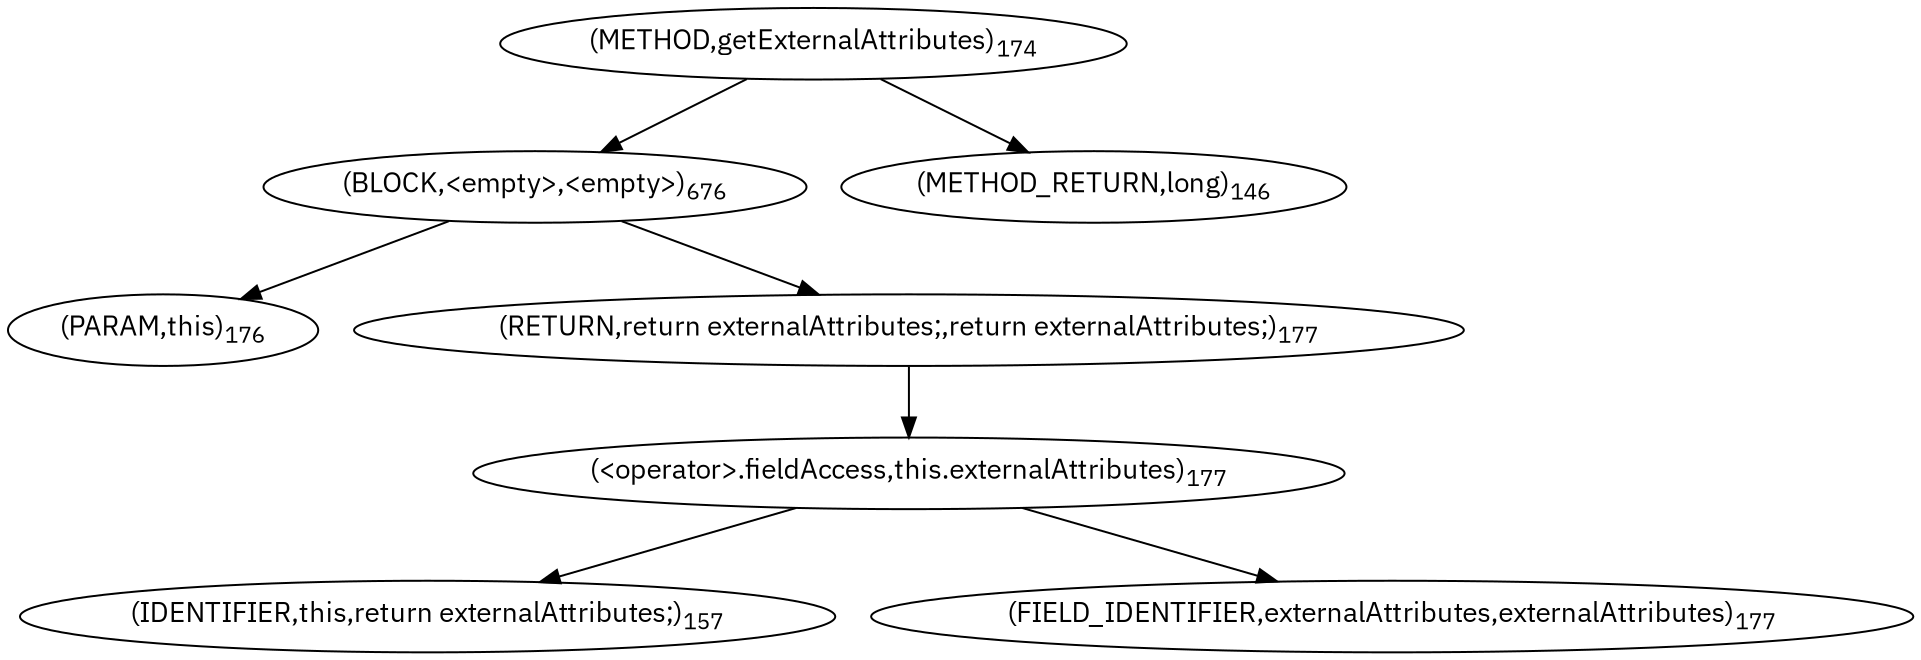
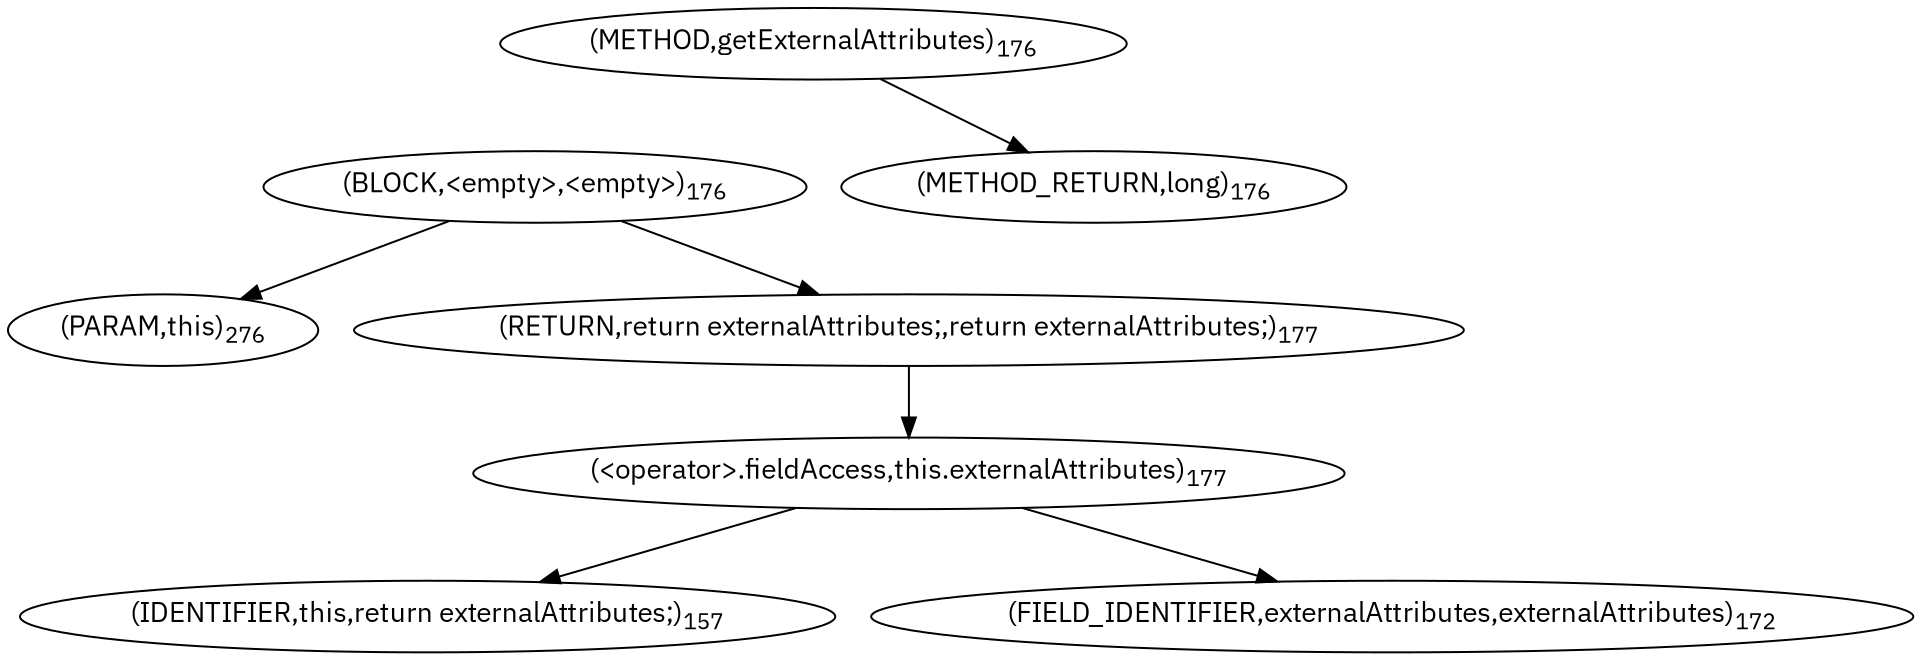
(1017, 41) -> (1017, 41)
(683, 111) -> none
(707, 184) -> (707, 184)
(1251, 184) -> (1251, 184)
(246, 327) -> (246, 327)
(1756, 614) -> (1756, 614)
